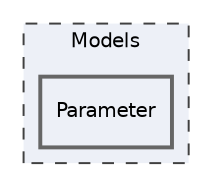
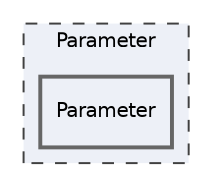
(106, 42) -> (106, 42)
